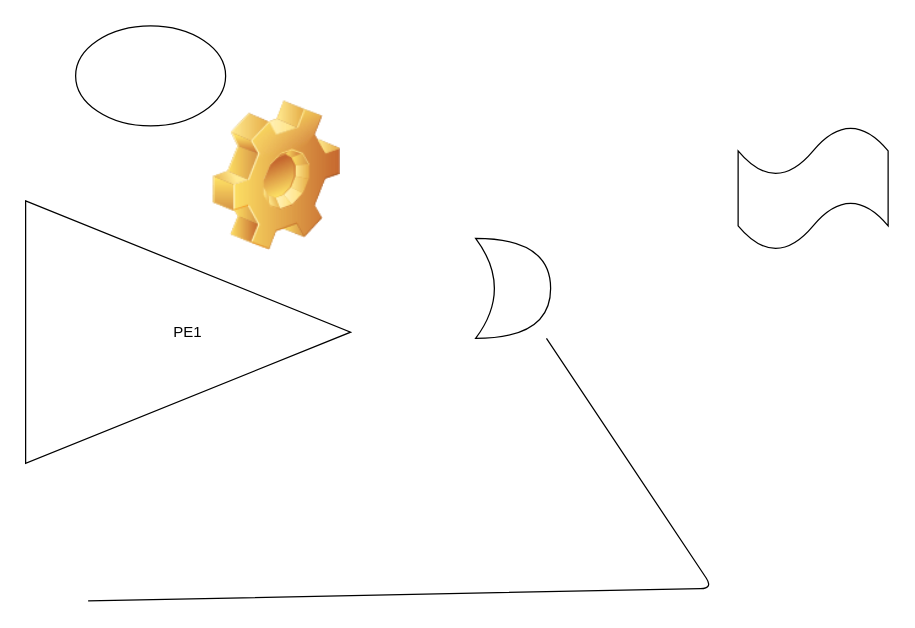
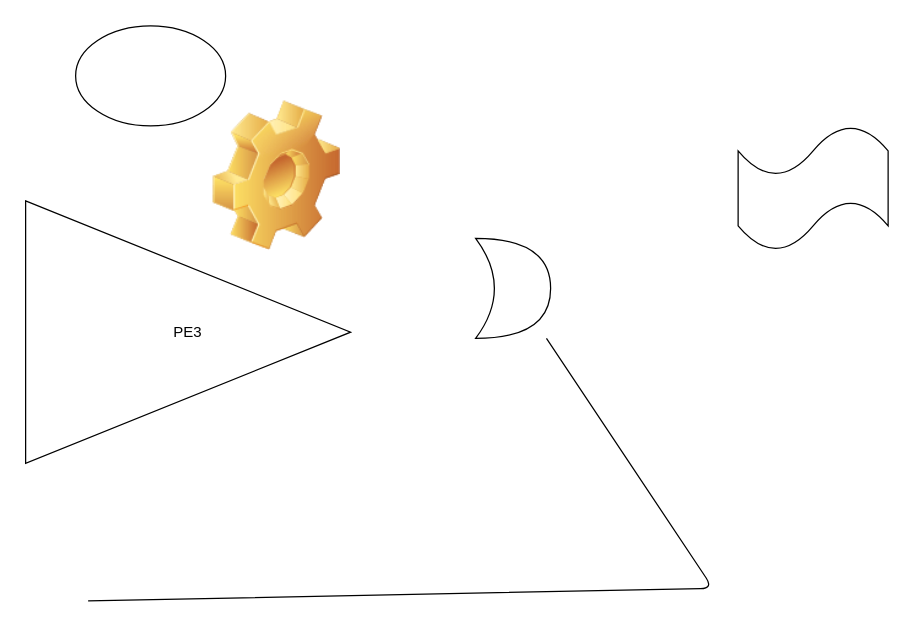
(188, 332) -> (188, 332)
